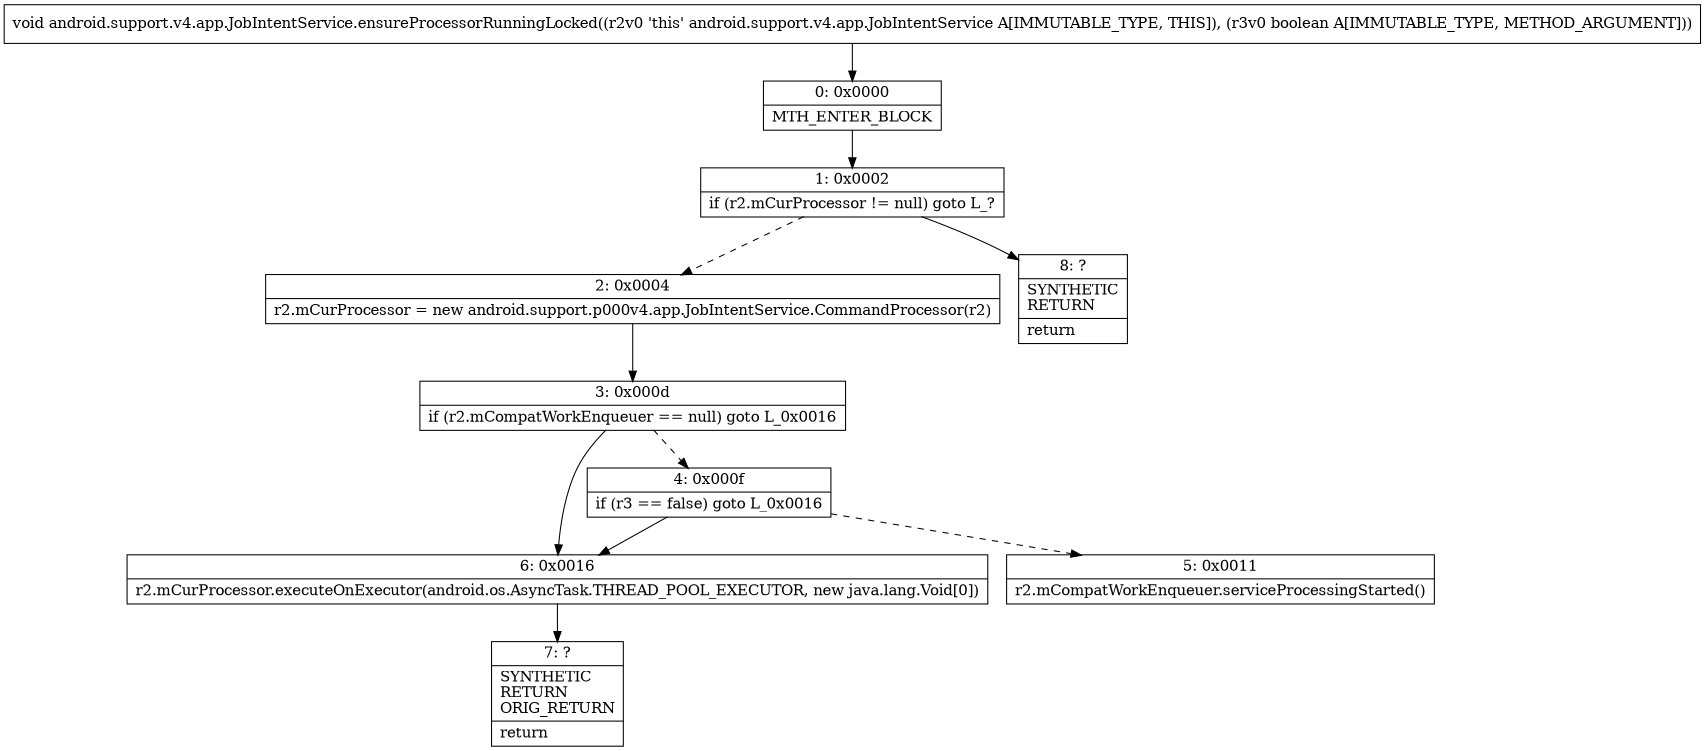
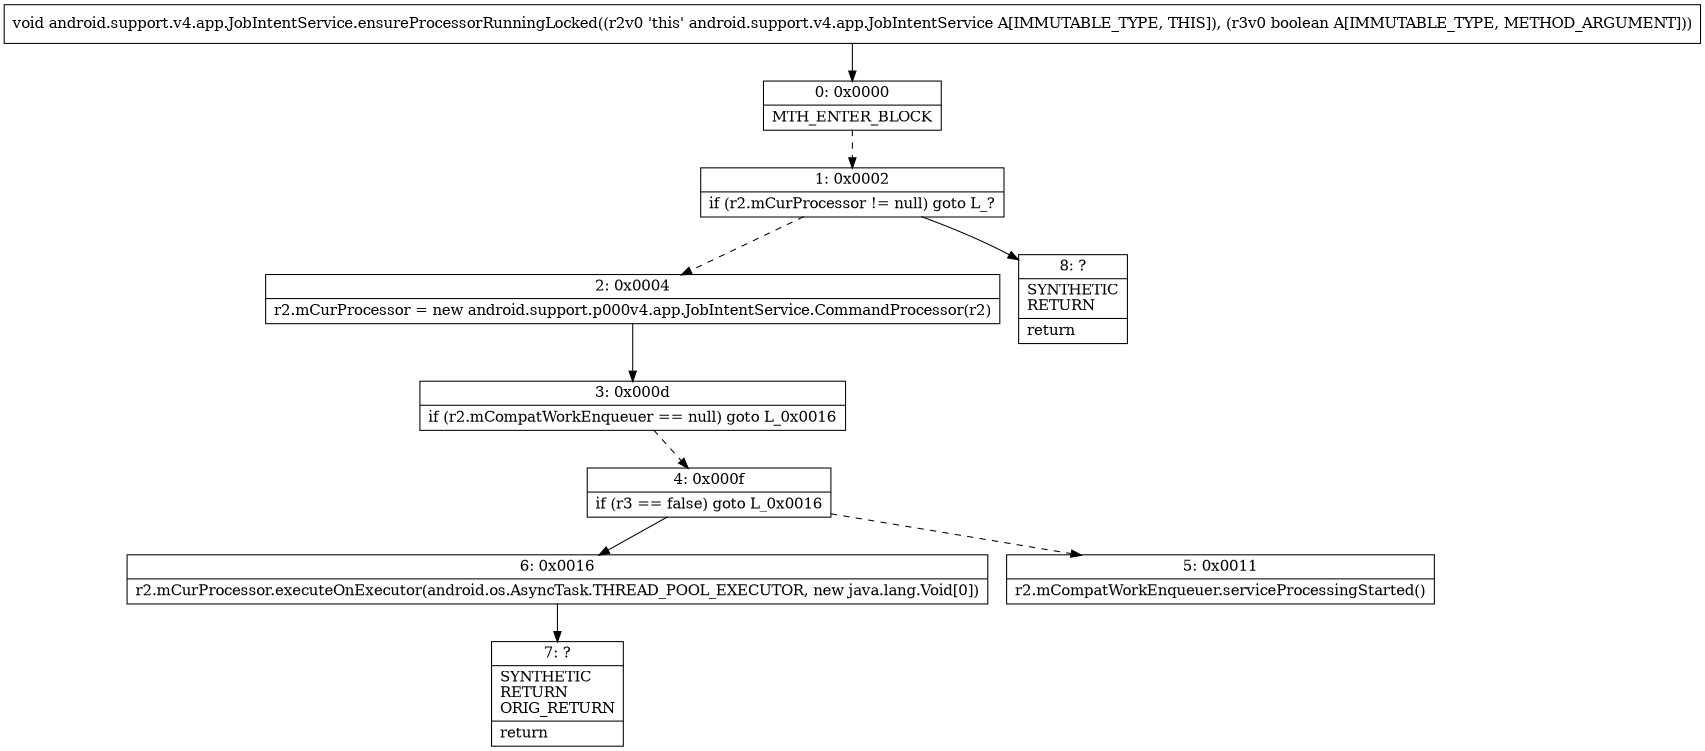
(852, 144) -> (852, 144)
(571, 483) -> none
